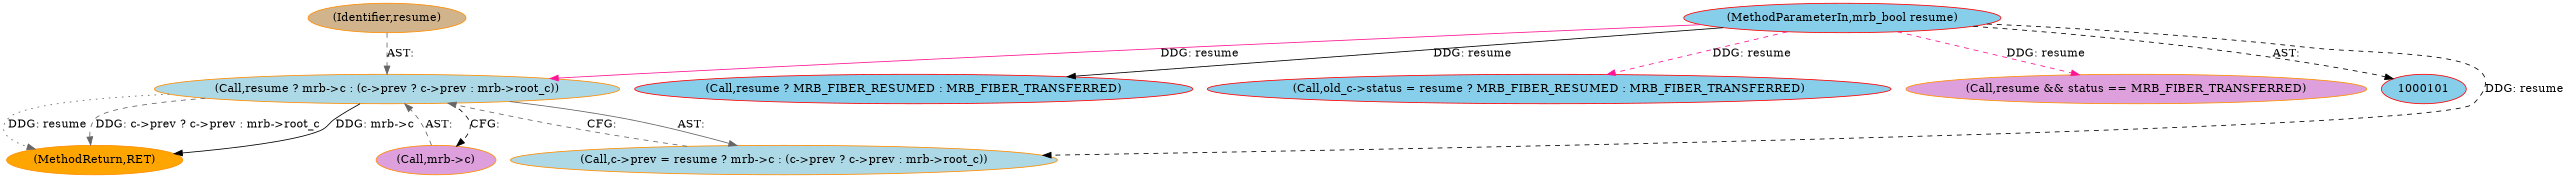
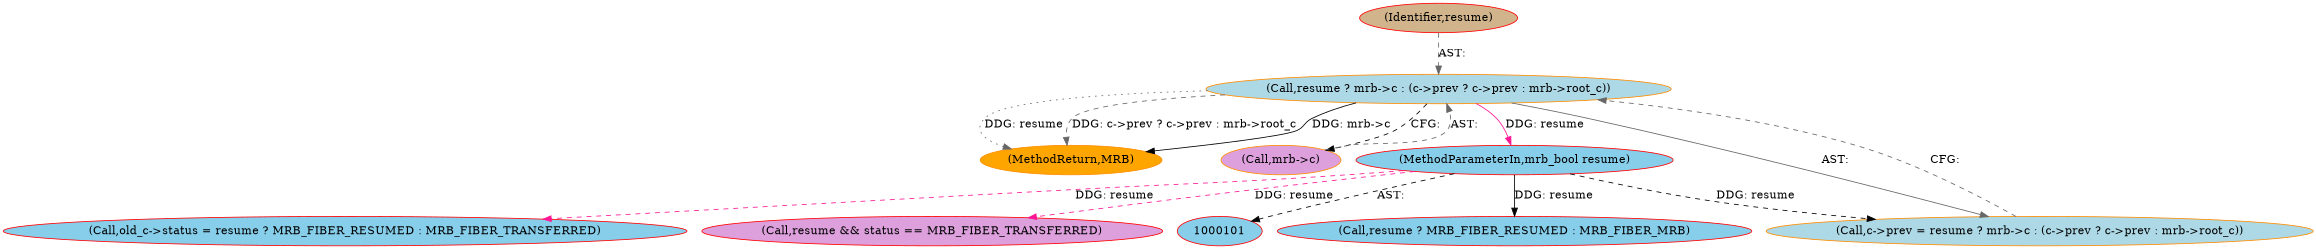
(387, 18) -> (1439, 18)
(1130, 50) -> (1495, 117)
(914, 89) -> (1515, 231)
(2136, 89) -> (932, 231)
(95, 160) -> (1071, 160)
